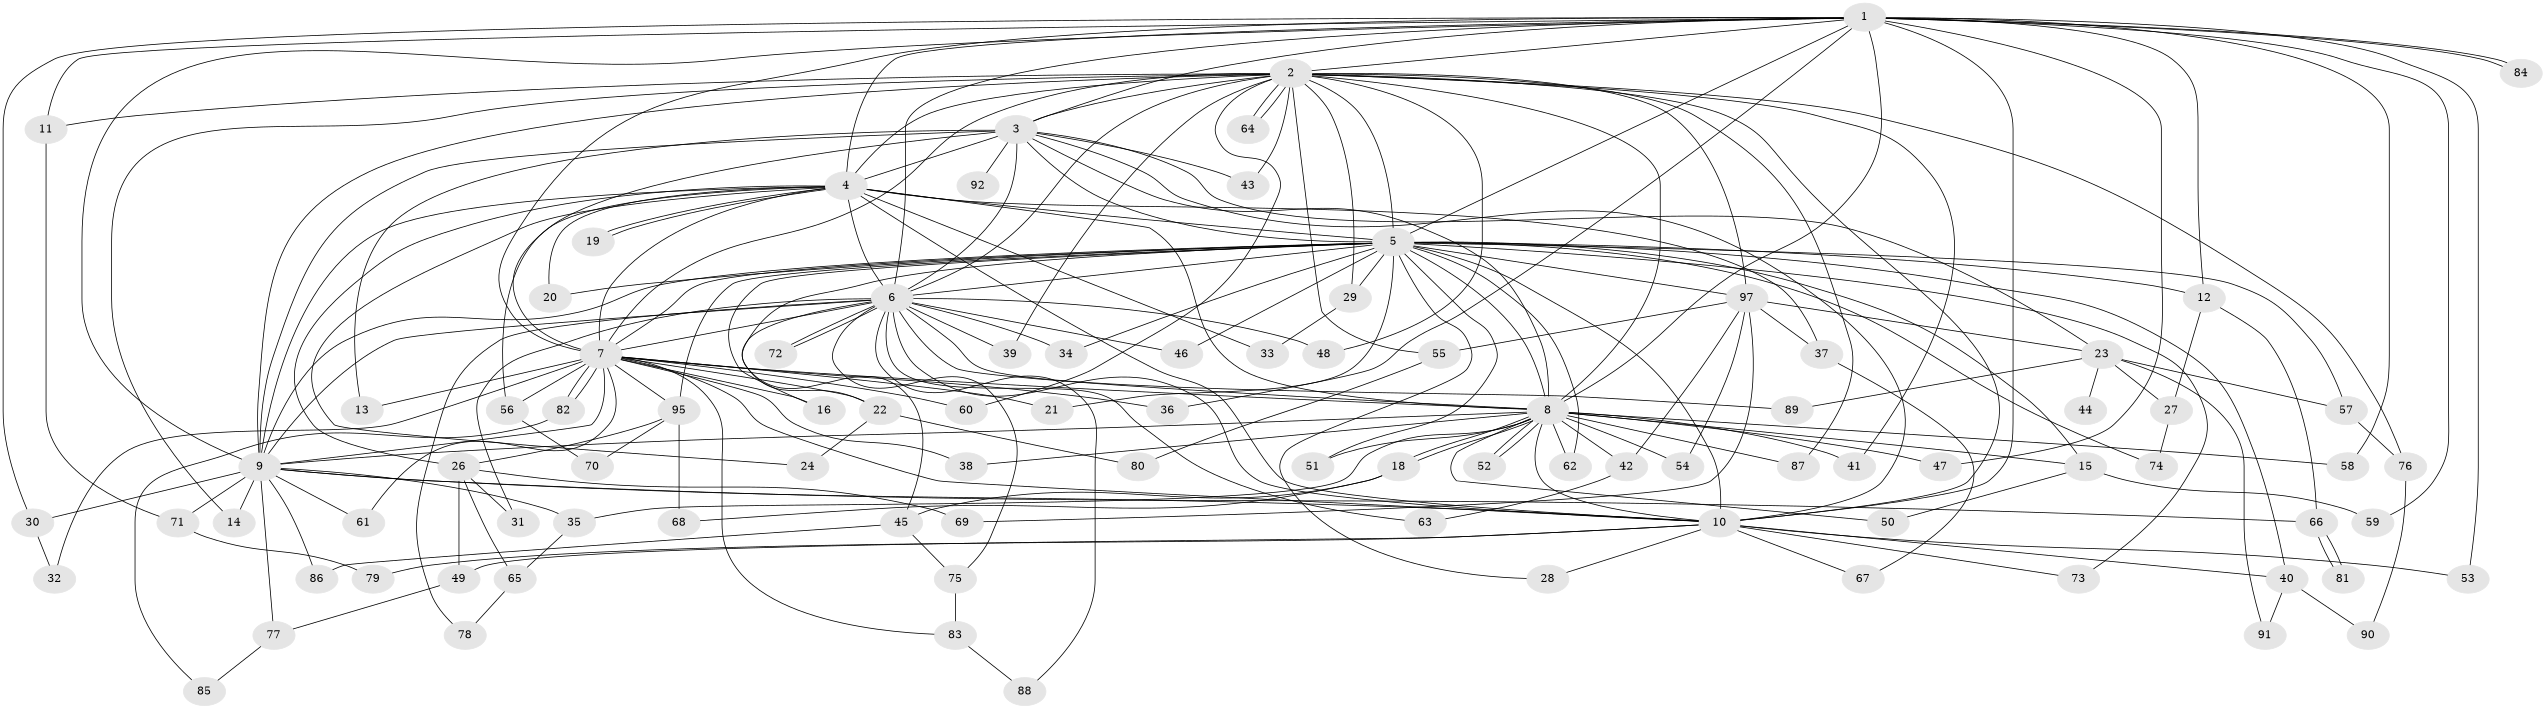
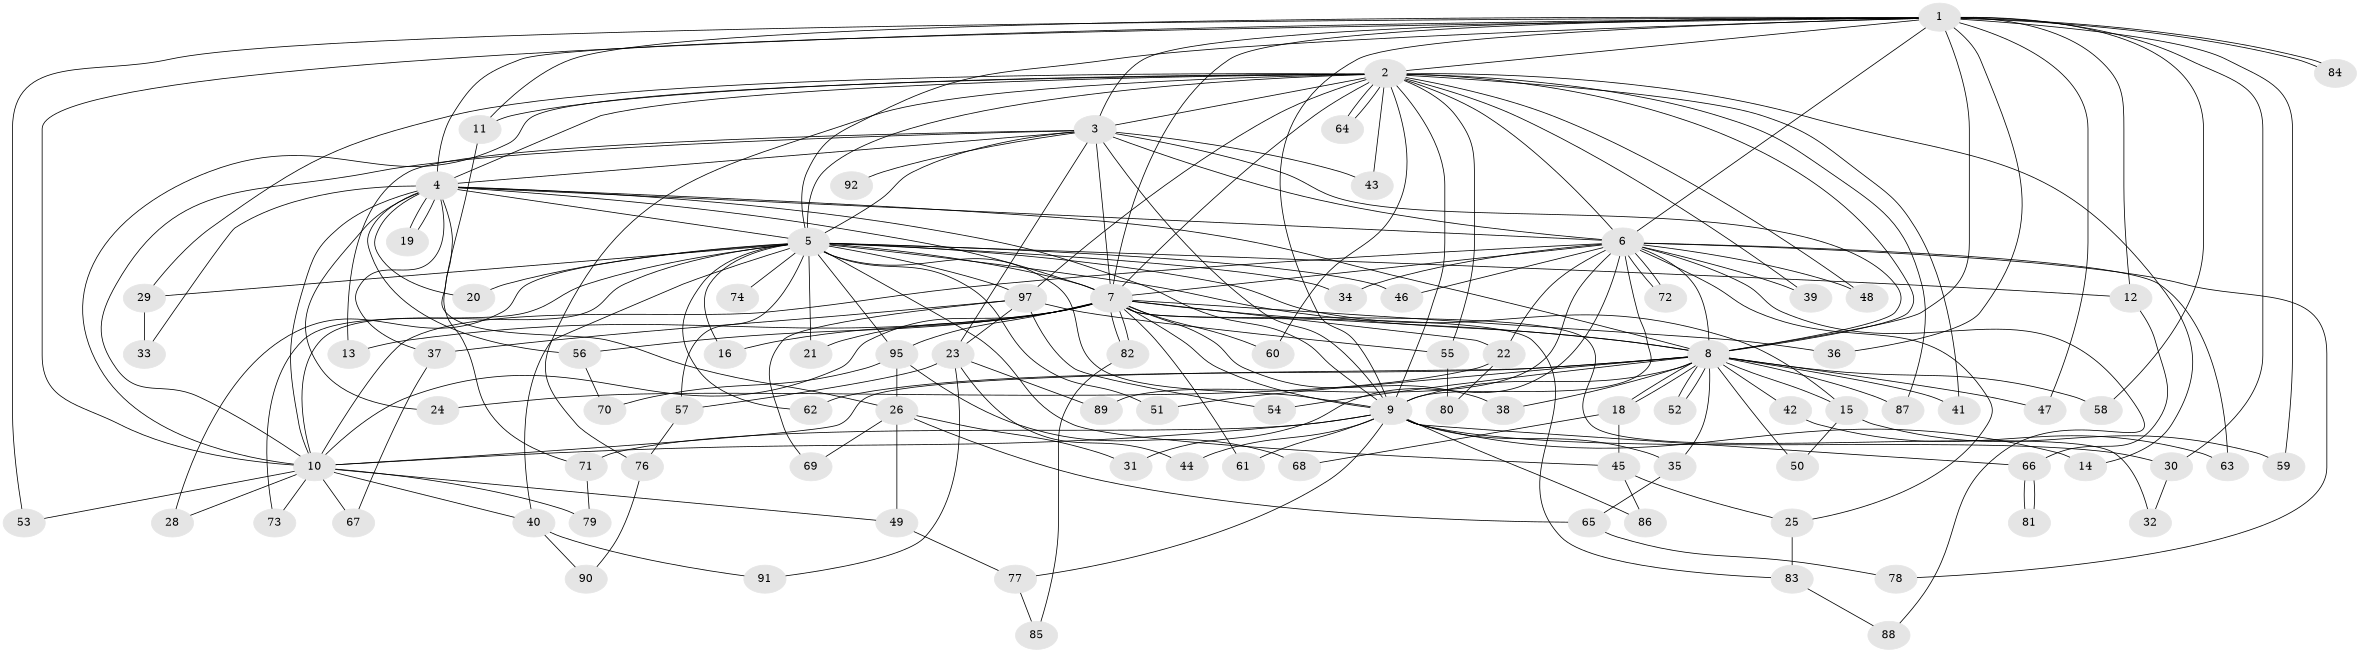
(1143, 270) -> none
(1689, 384) -> none
(2172, 411) -> none
none -> (1288, 438)
(955, 579) -> (1792, 523)
